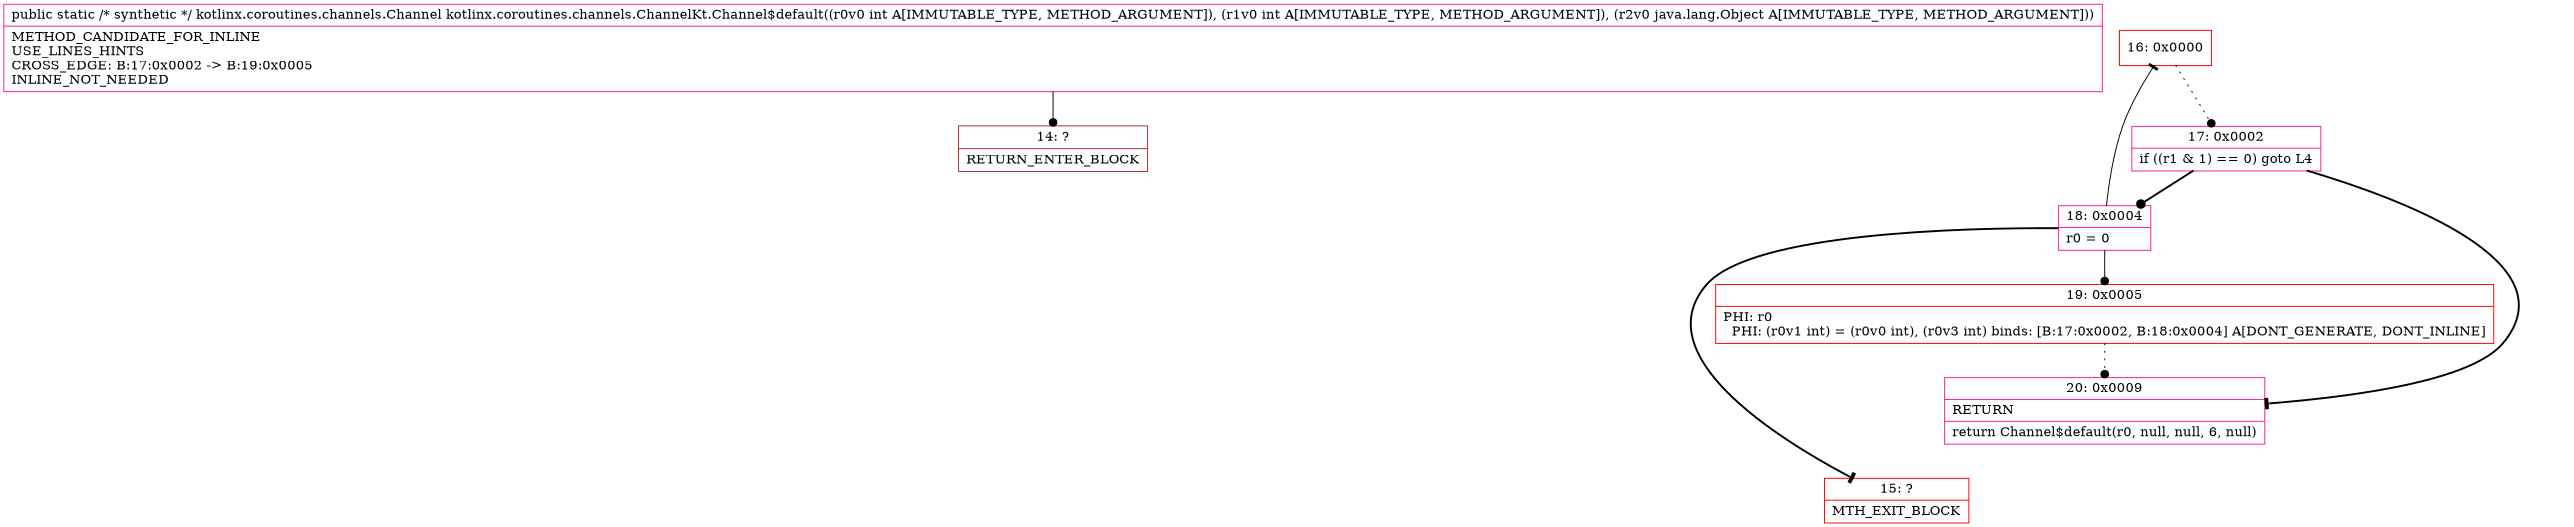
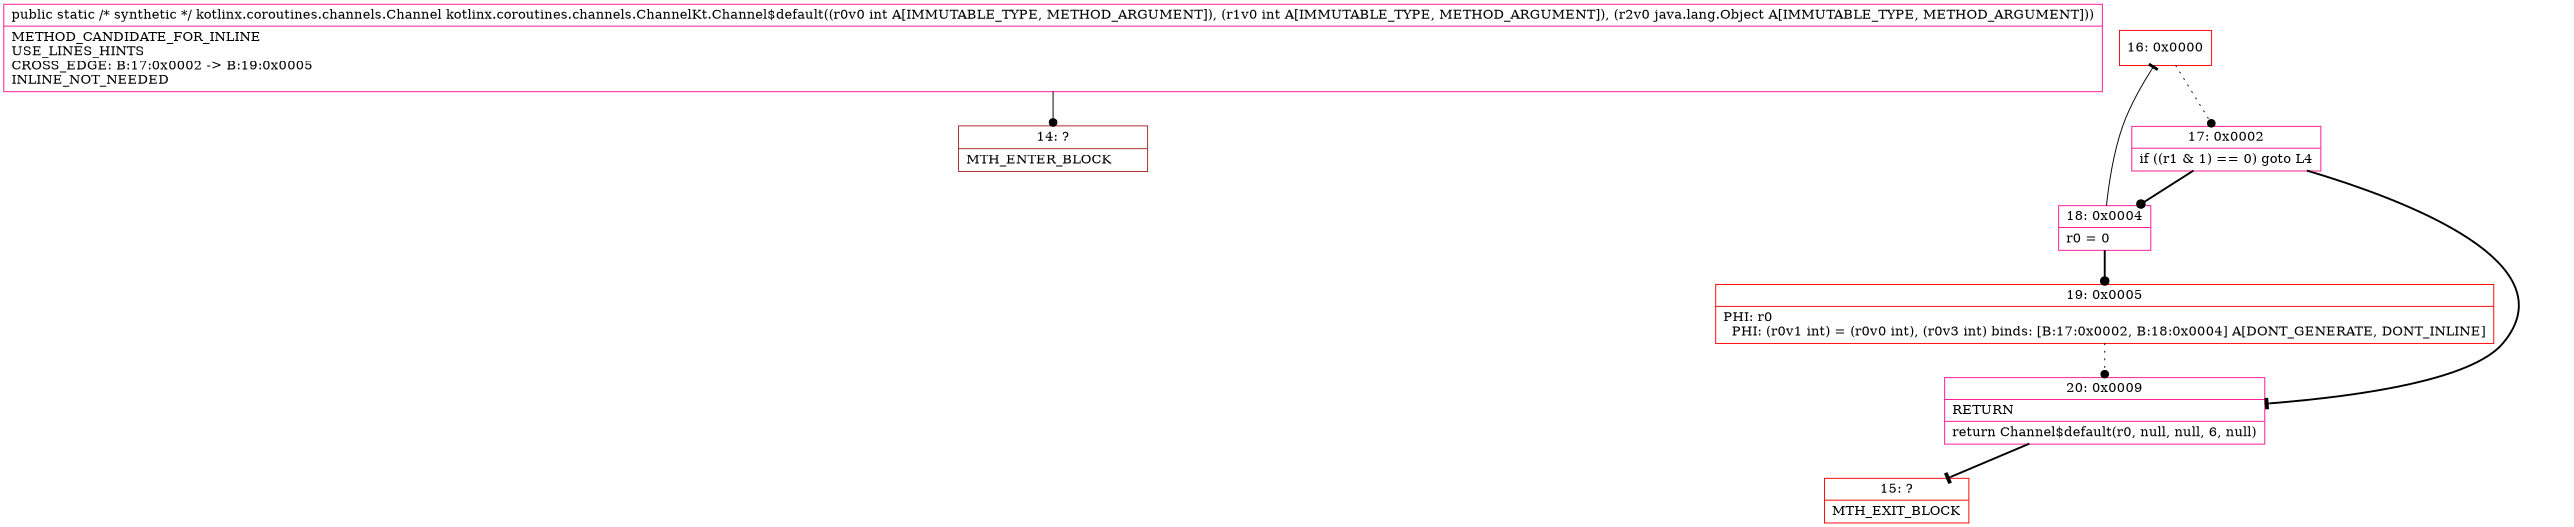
(1053, 160) -> (1039, 160)
(1746, 262) -> (1990, 460)
(2105, 264) -> (2105, 264)
